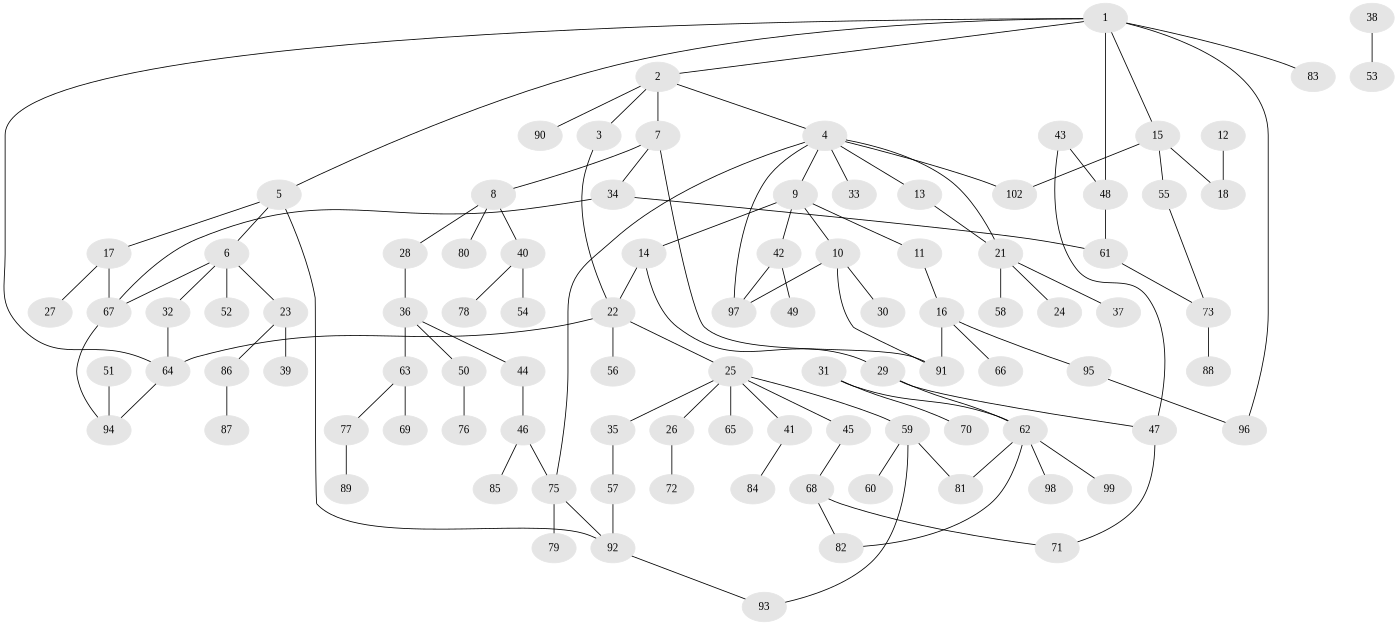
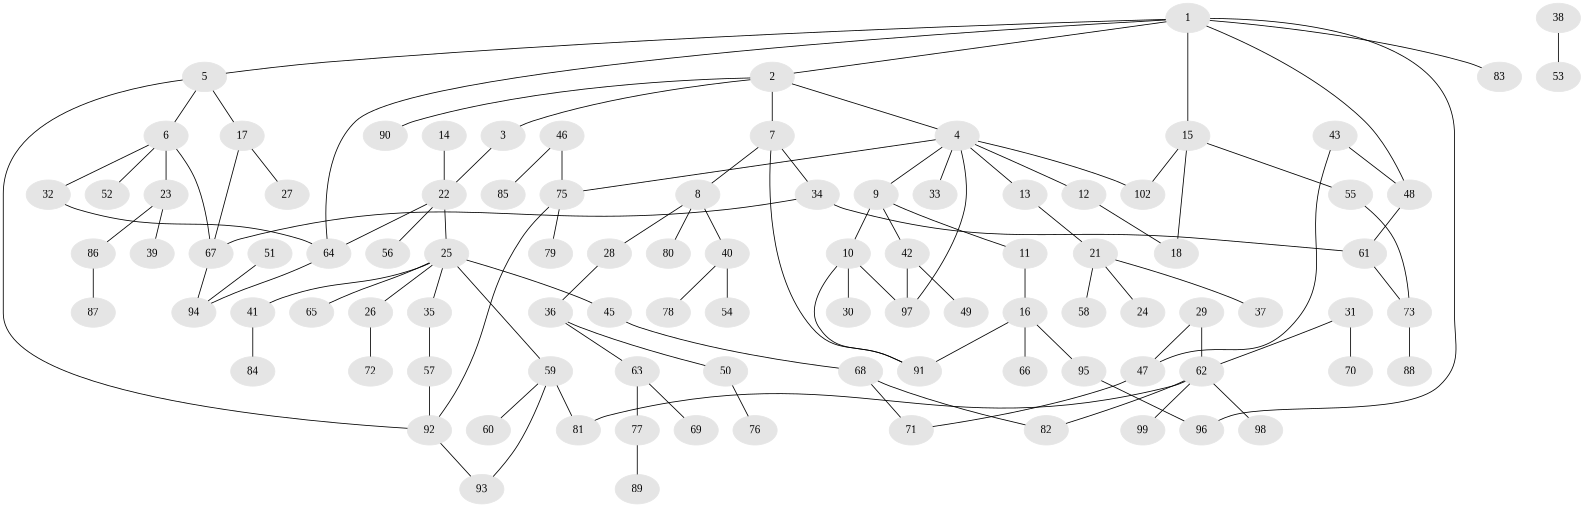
(938, 172) -> (1021, 165)
(720, 224) -> none
(736, 351) -> none
(523, 371) -> none
